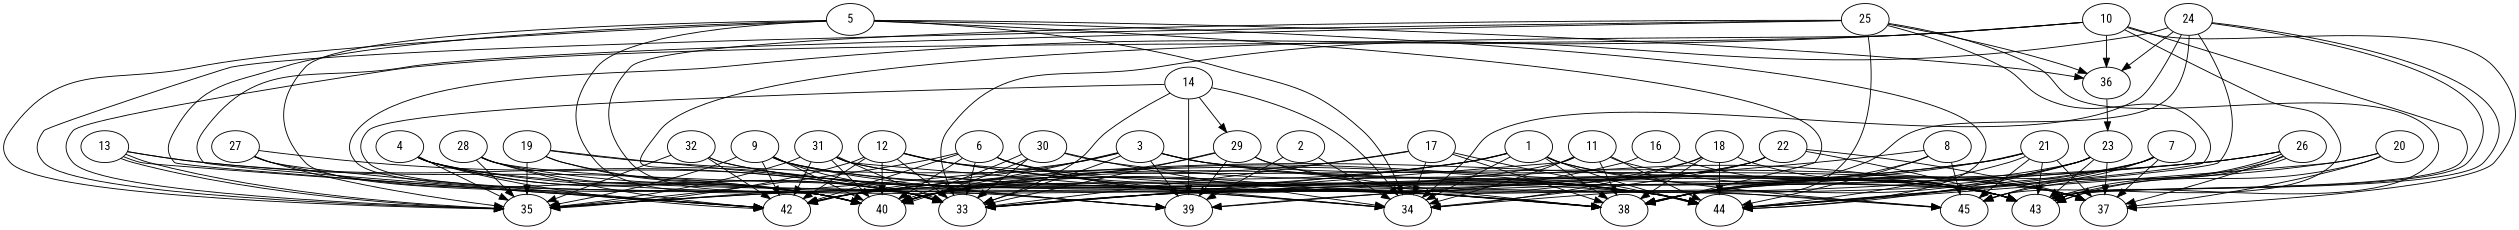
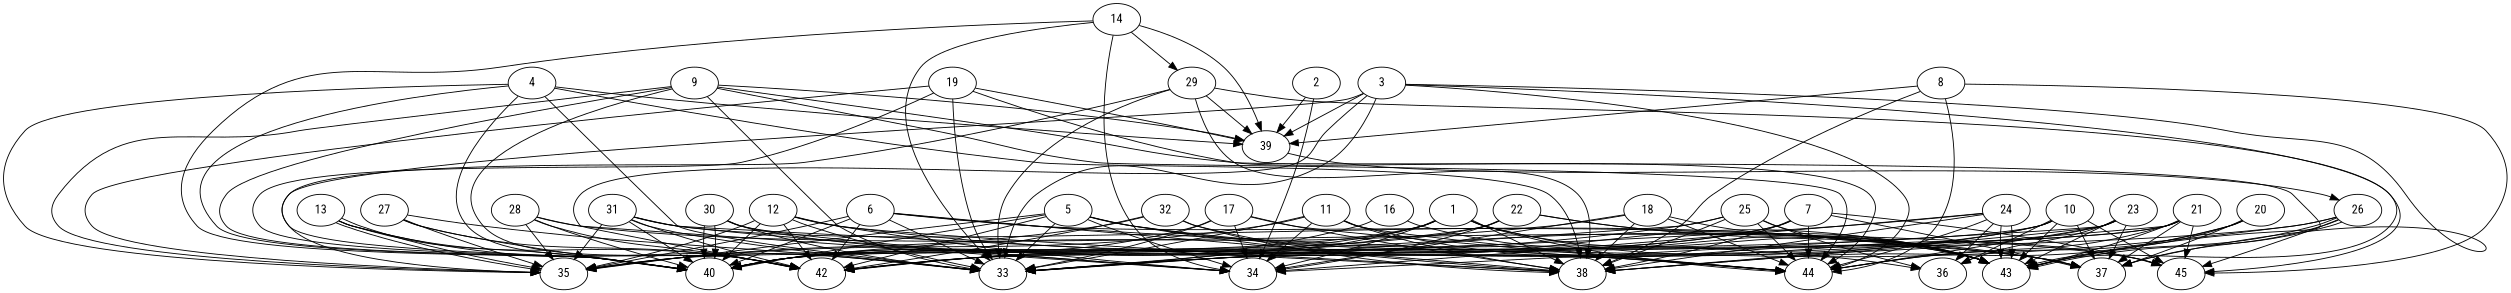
(692, 42) -> none
(2107, 111) -> (2043, 241)
(1015, 175) -> (1267, 252)
(1751, 184) -> (1836, 171)
